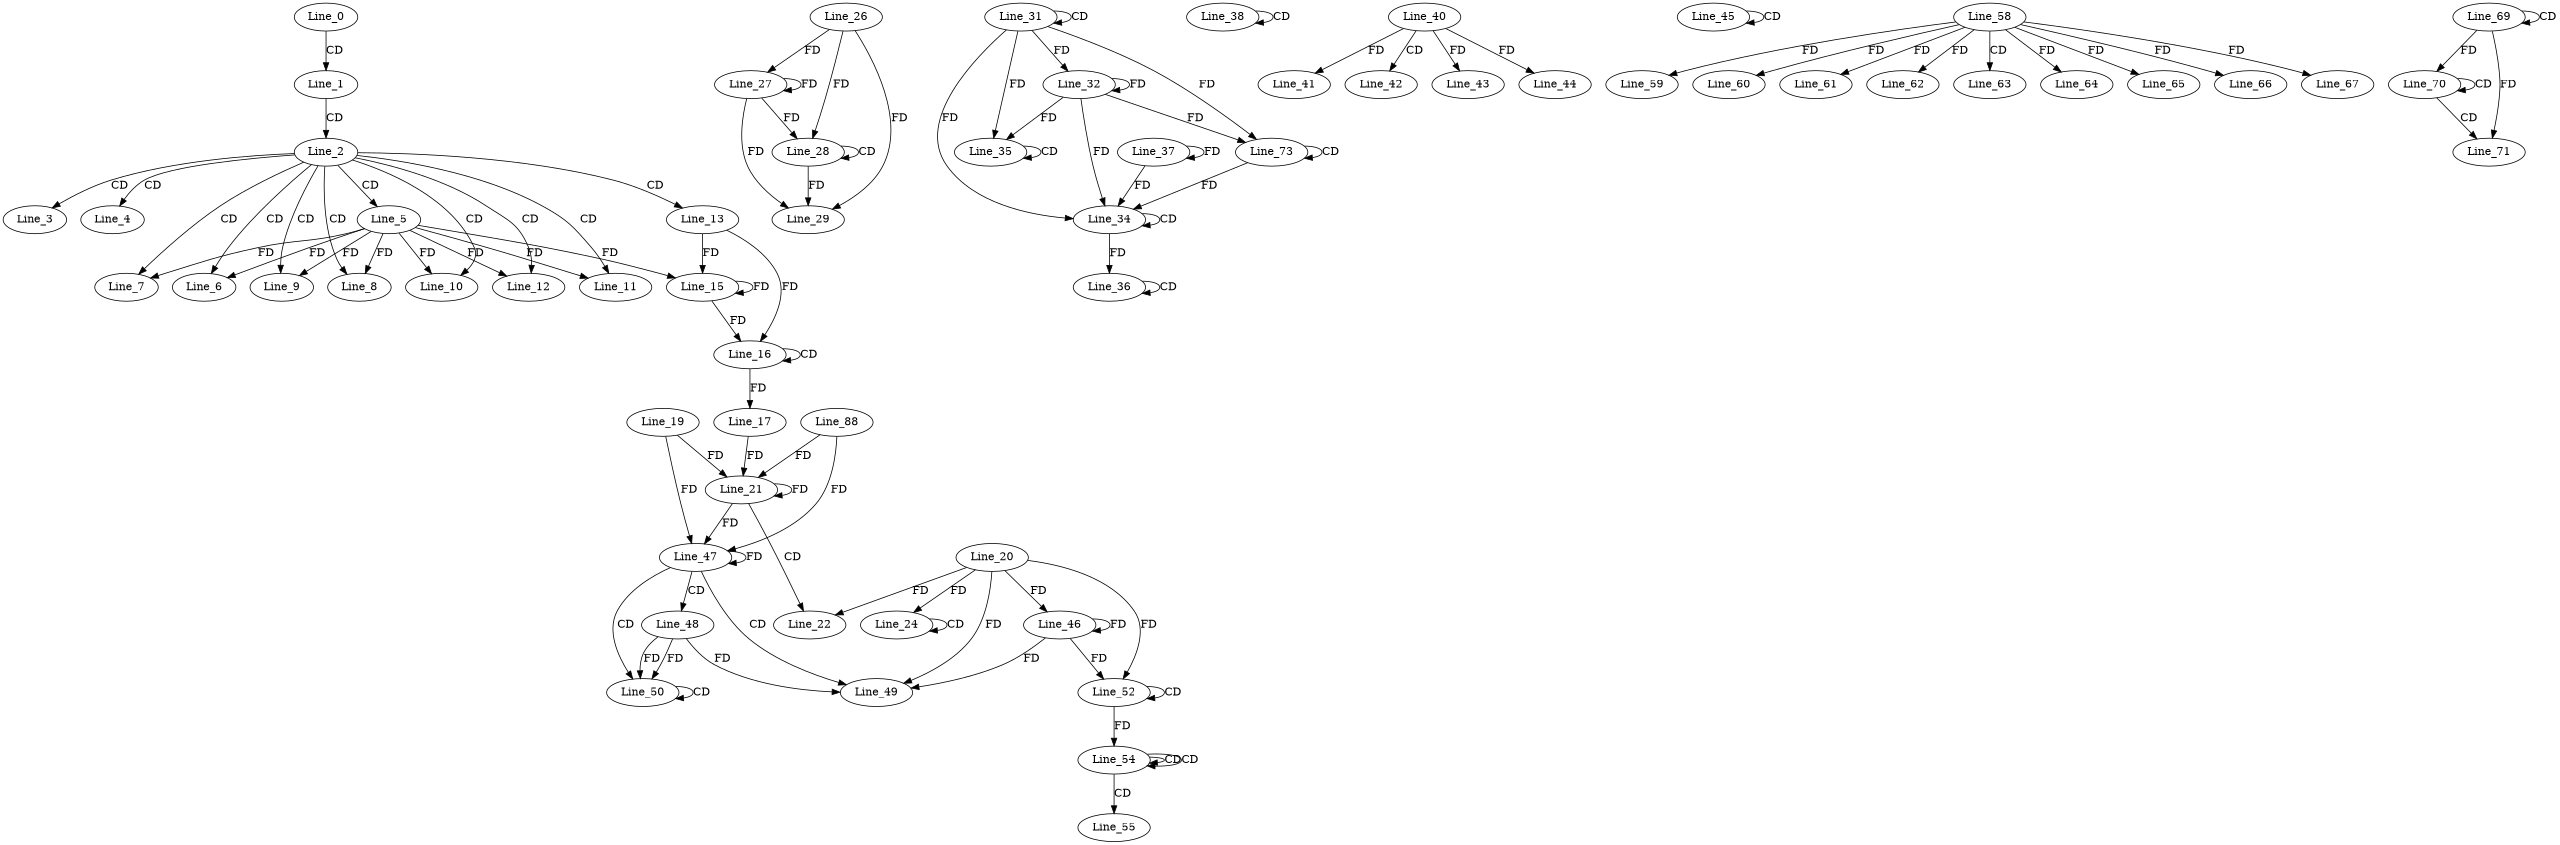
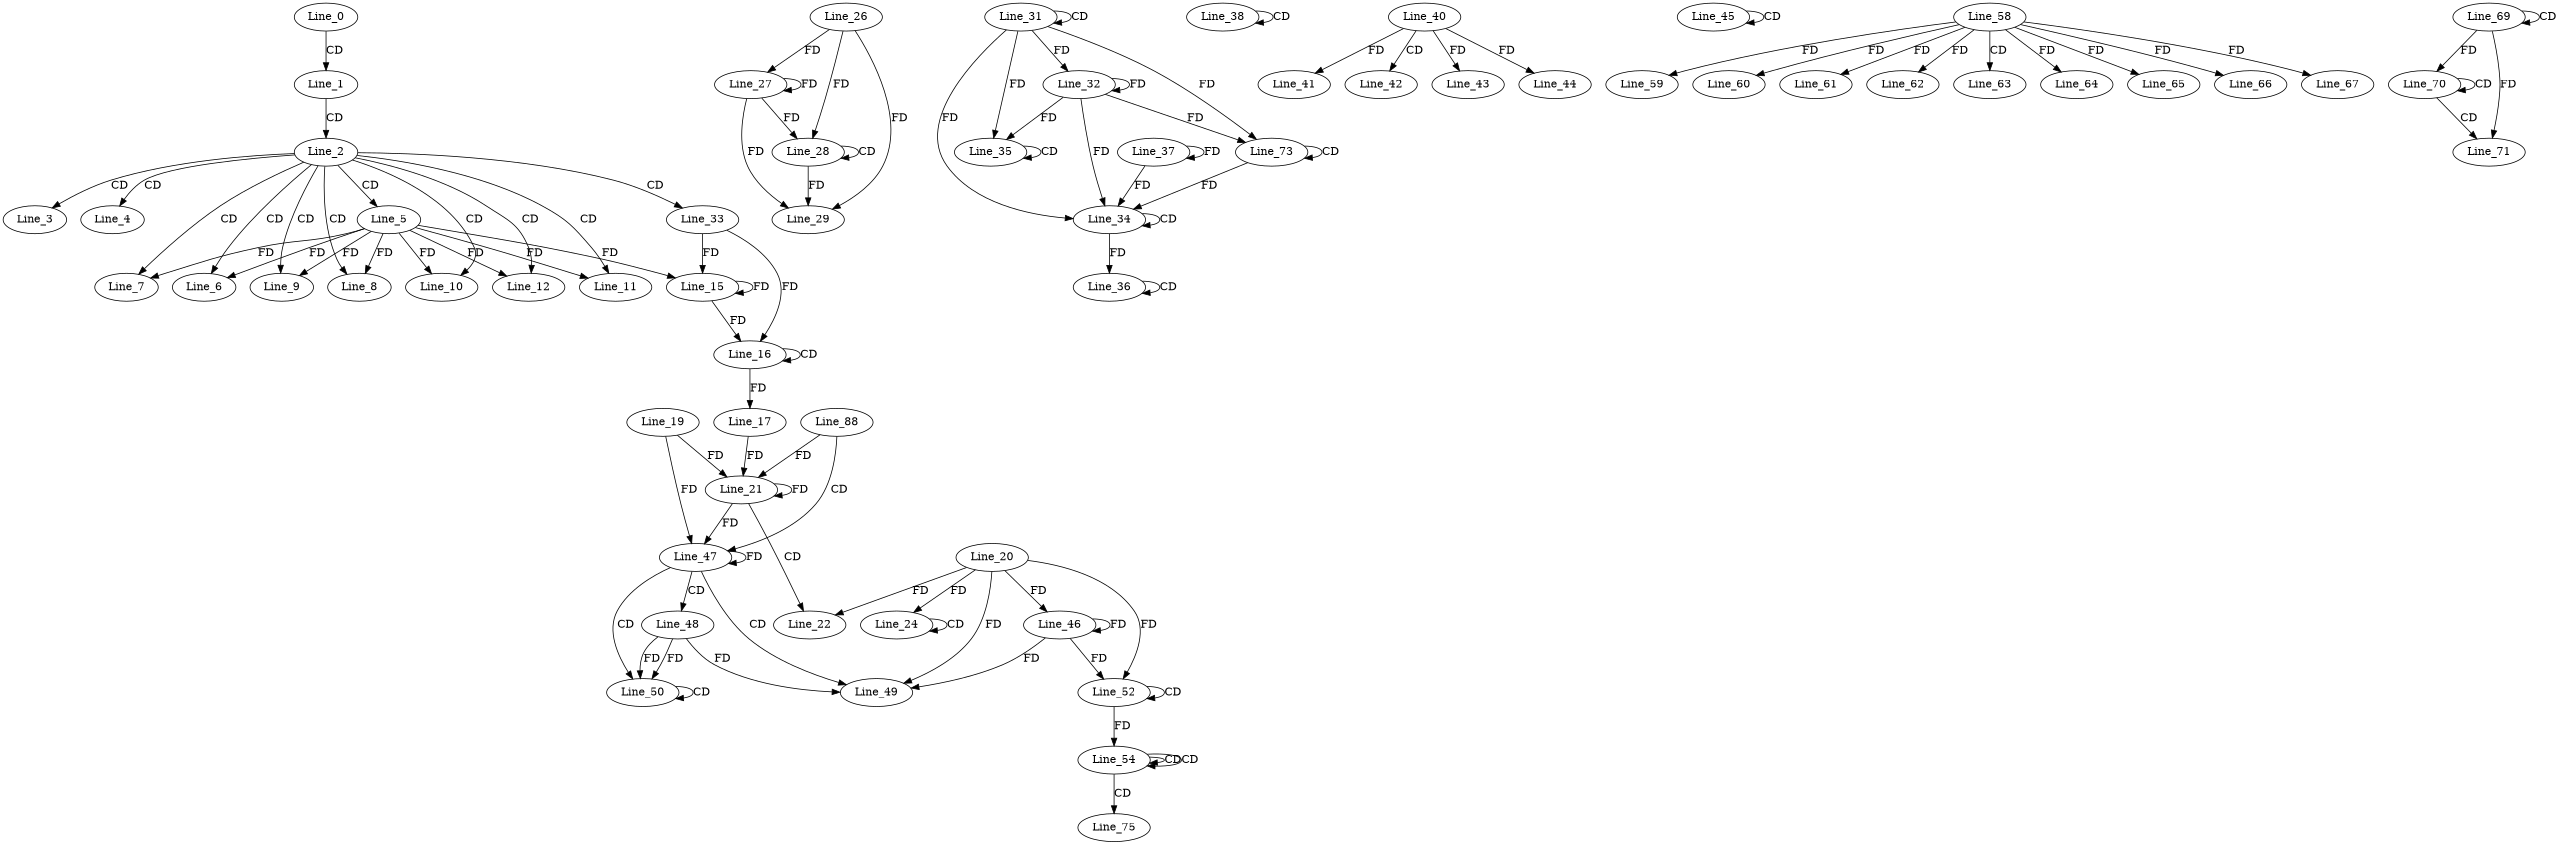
(703, 220) -> (703, 220)
(839, 490) -> (839, 490)
(1114, 828) -> (1114, 828)
